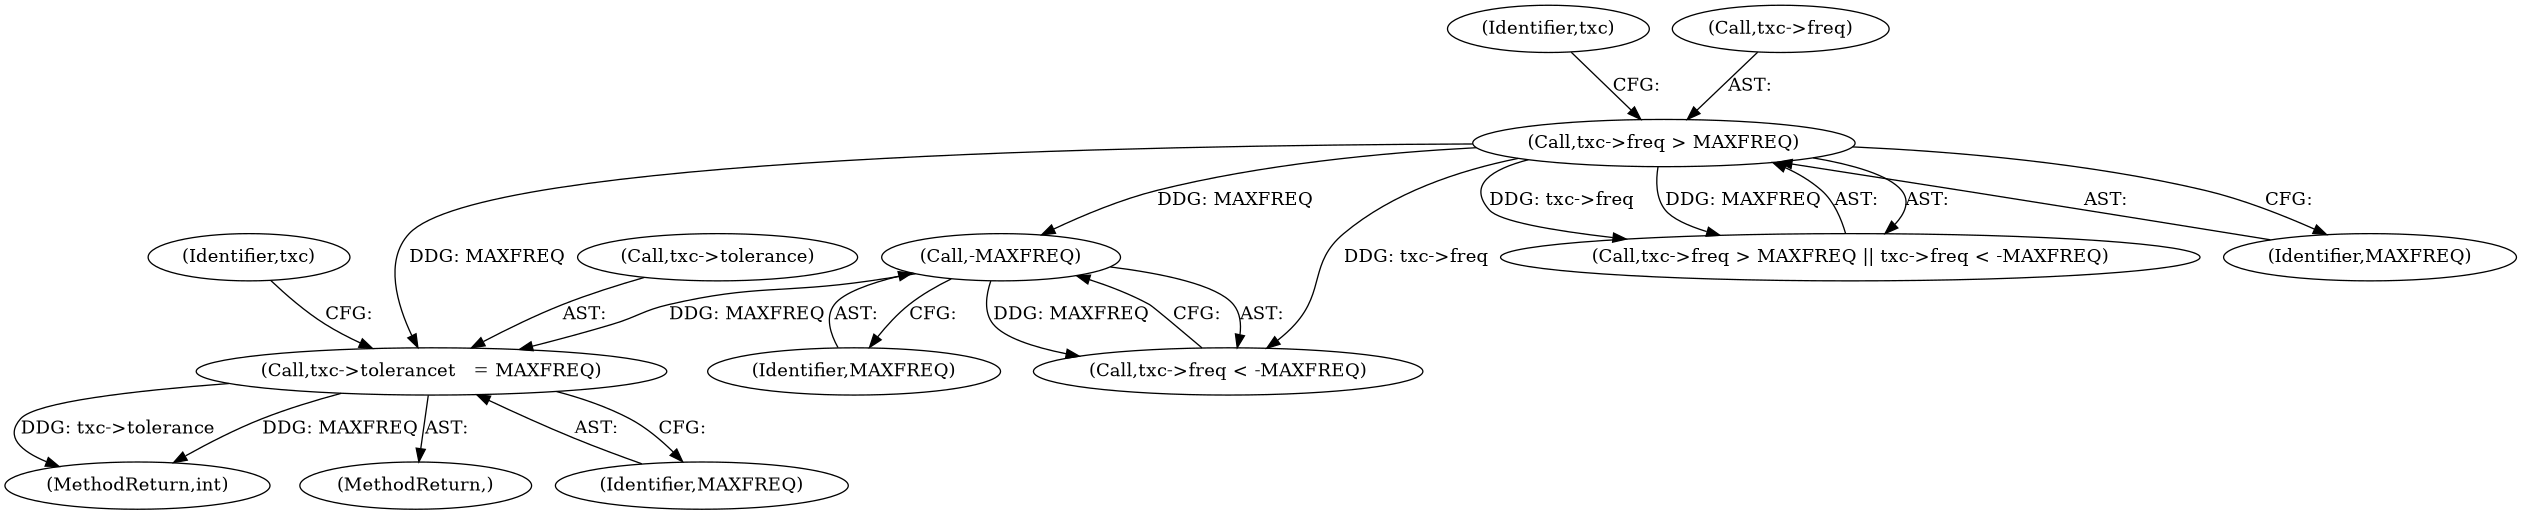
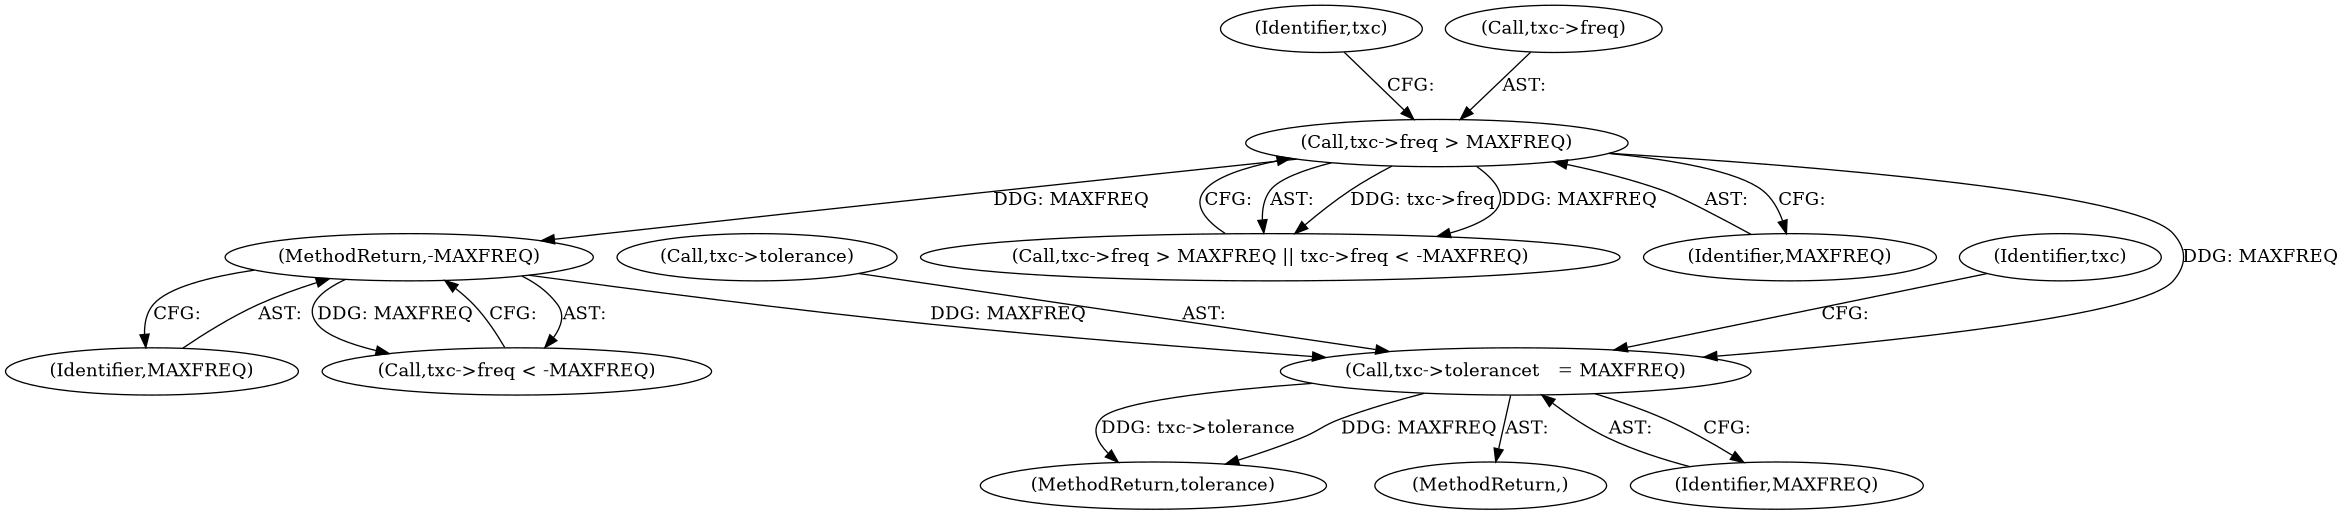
(1859, 200) -> (1232, 200)
(1369, 215) -> none
(1001, 257) -> (409, 257)
(137, 486) -> (1153, 486)
